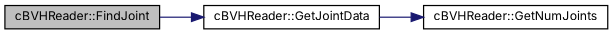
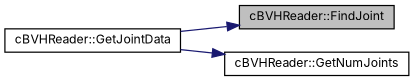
(176, 17) -> (204, 29)
